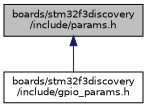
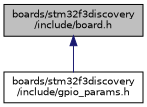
(73, 20) -> (73, 20)
